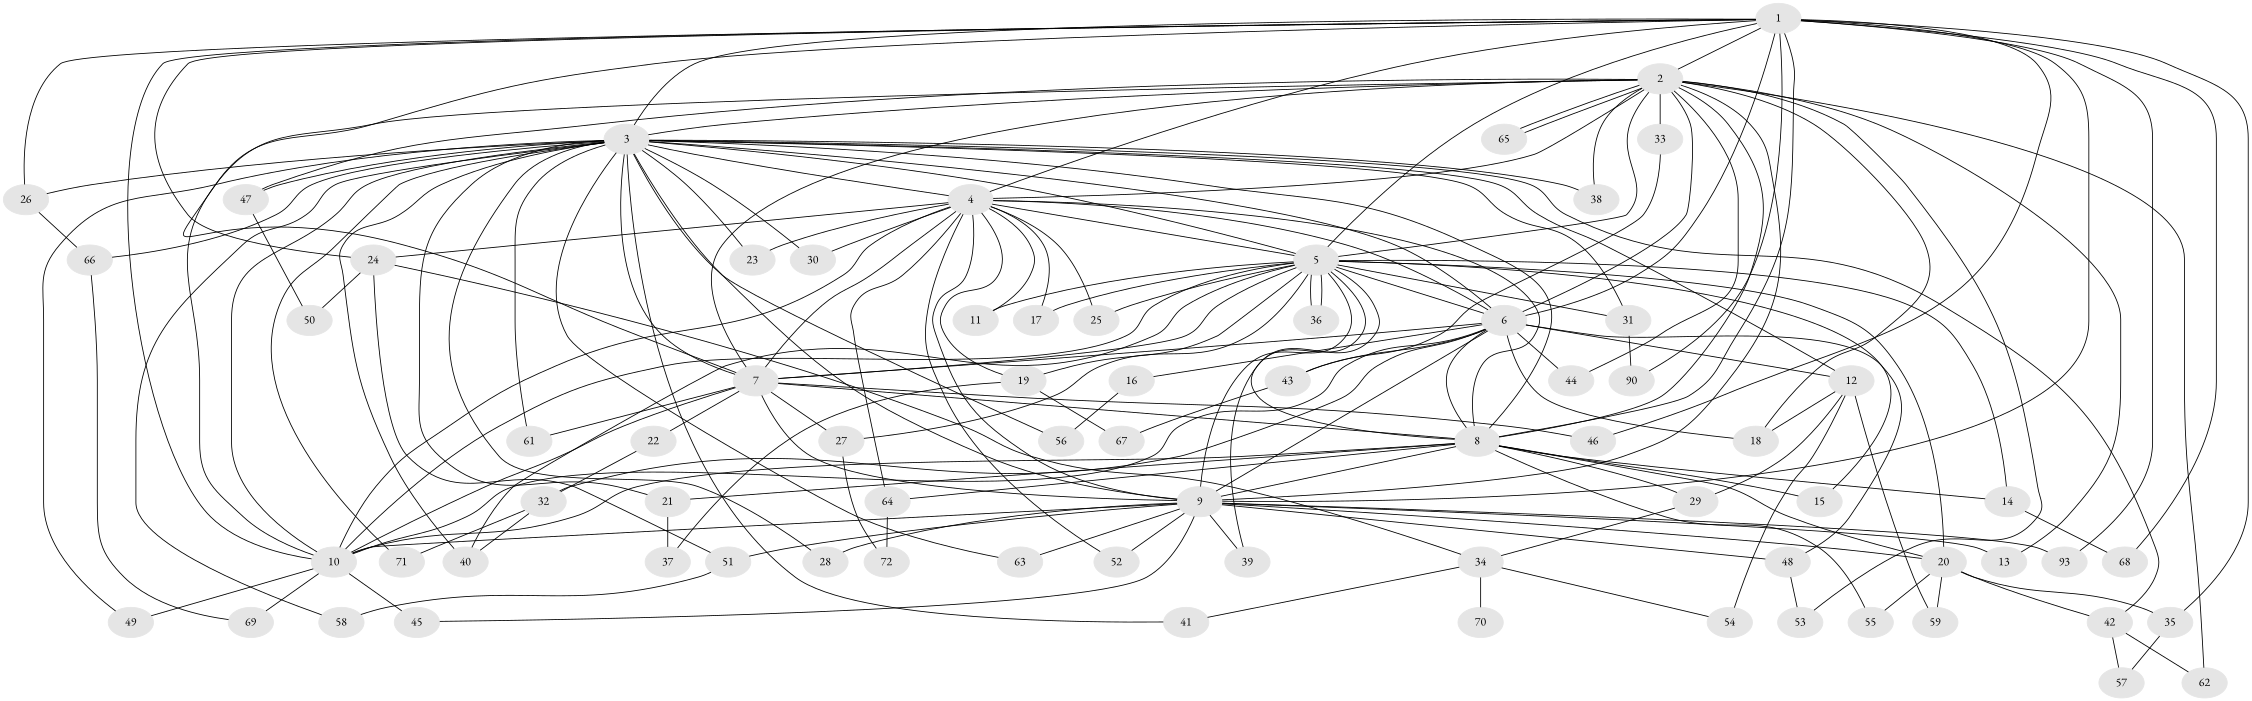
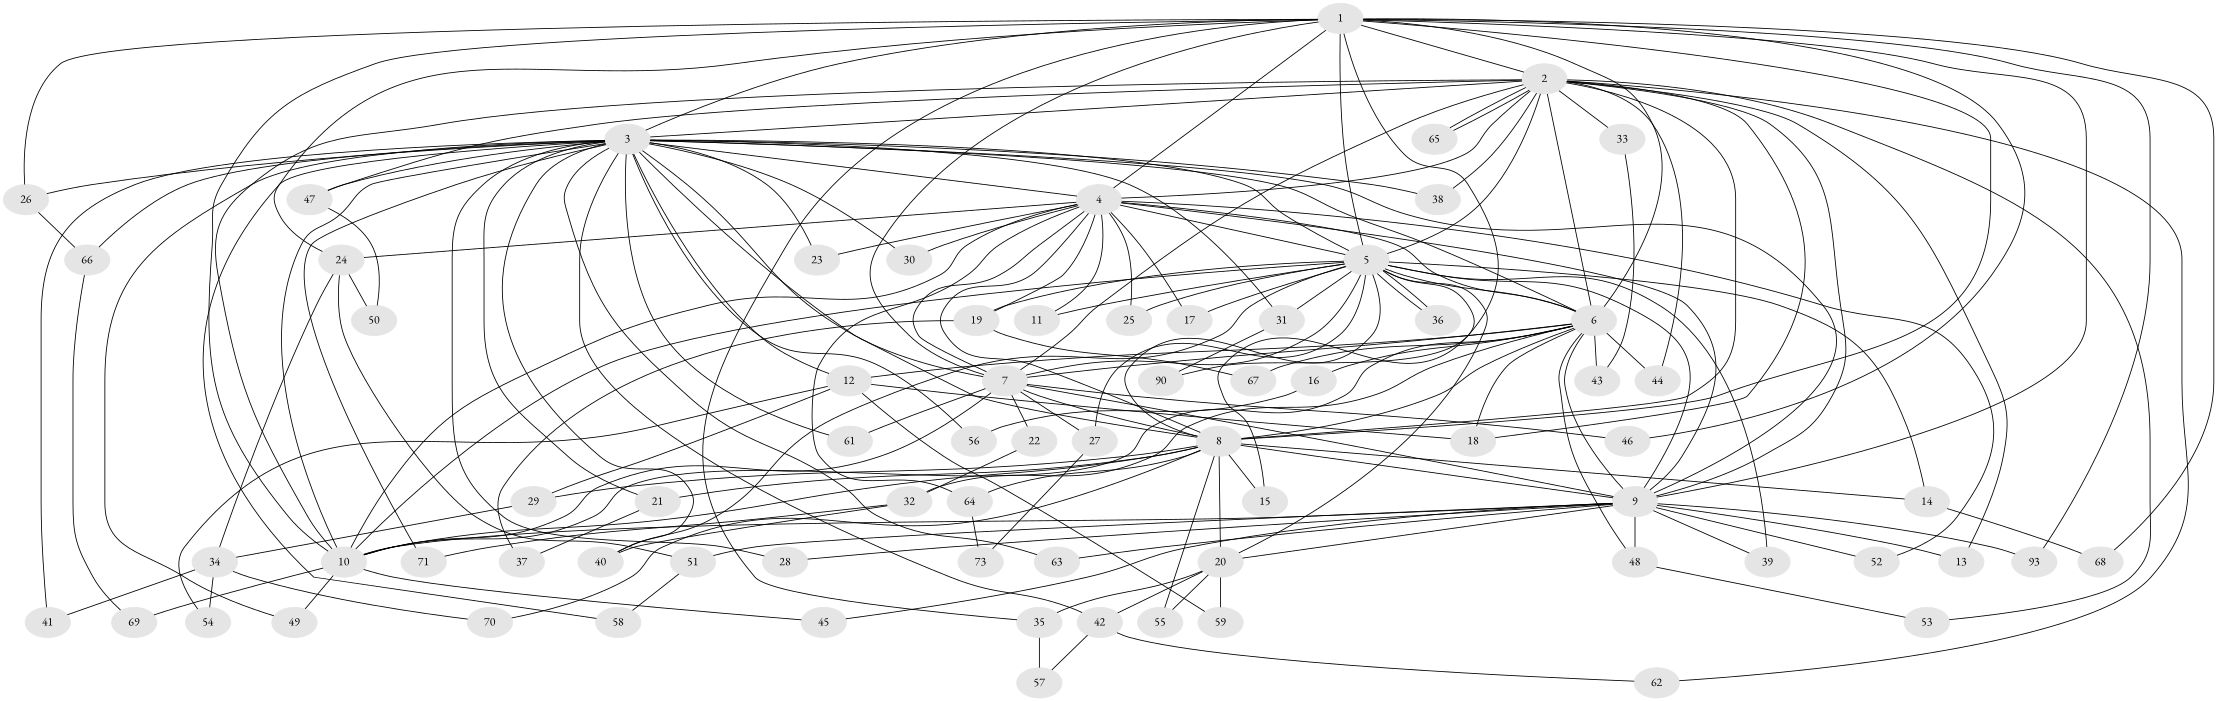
(1200, 410) -> (1421, 345)
none -> (1012, 514)
(887, 562) -> (981, 562)
